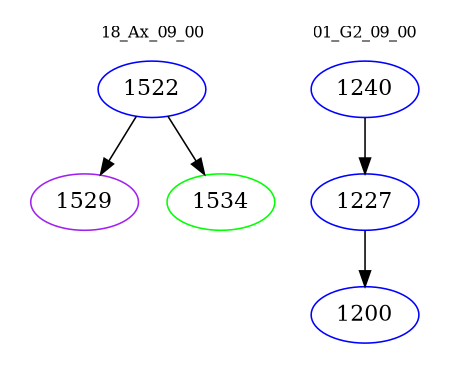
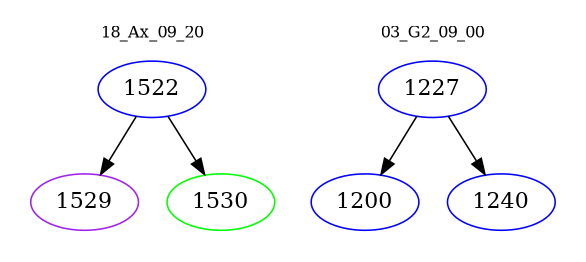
(153, 34) -> (153, 34)
(365, 34) -> (433, 34)
(365, 138) -> (462, 139)
(221, 202) -> (221, 202)
